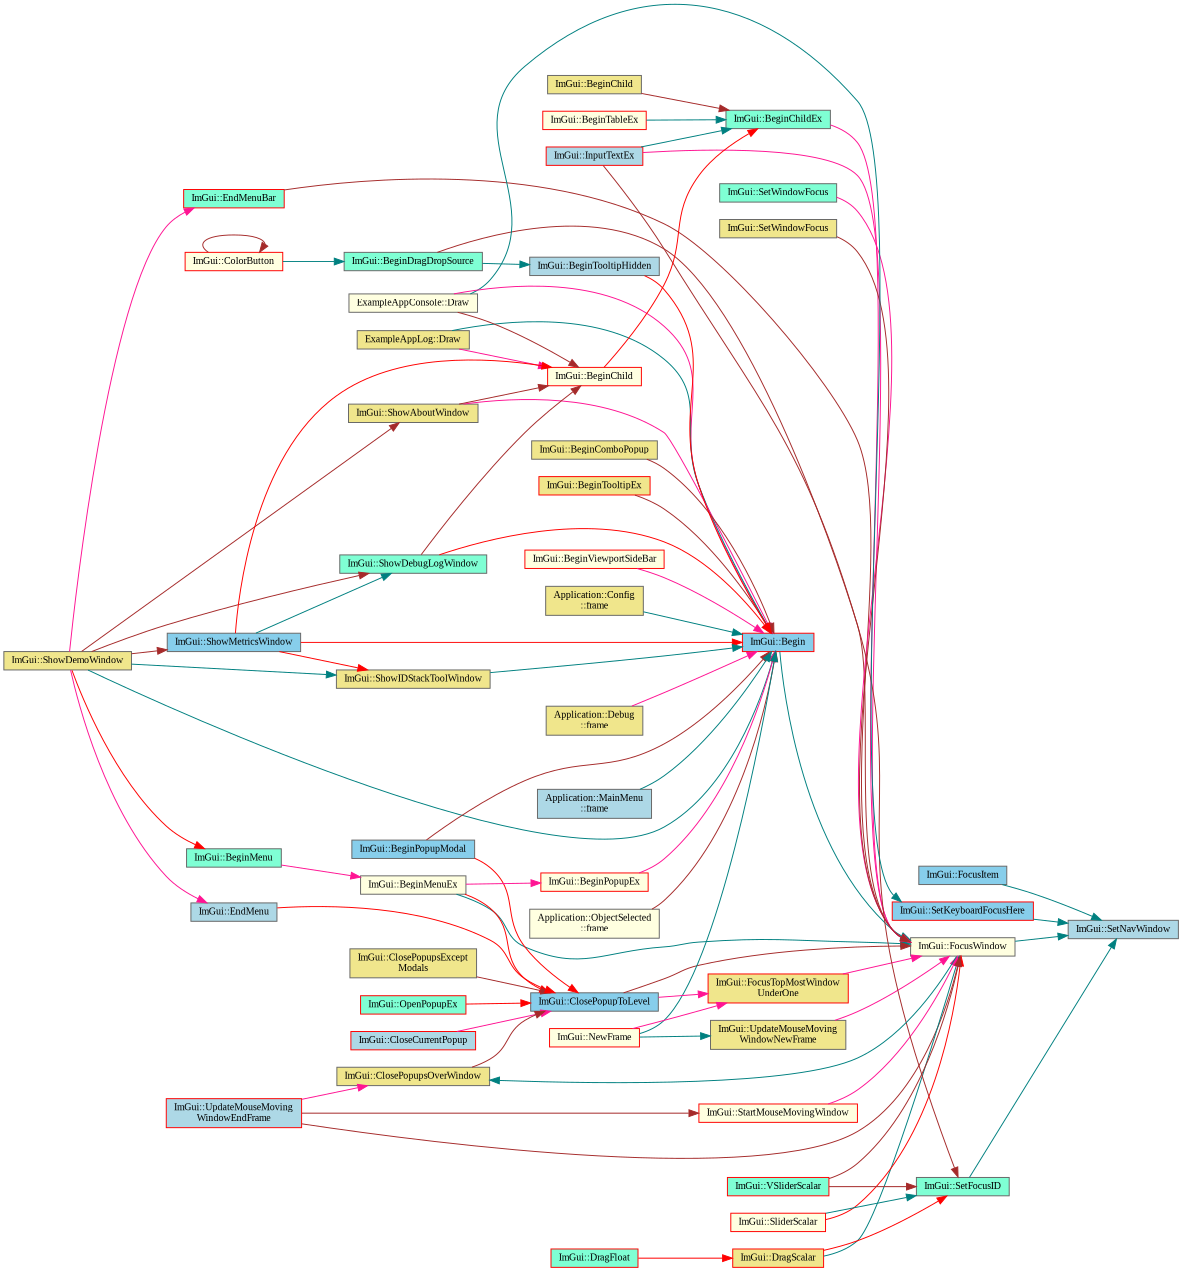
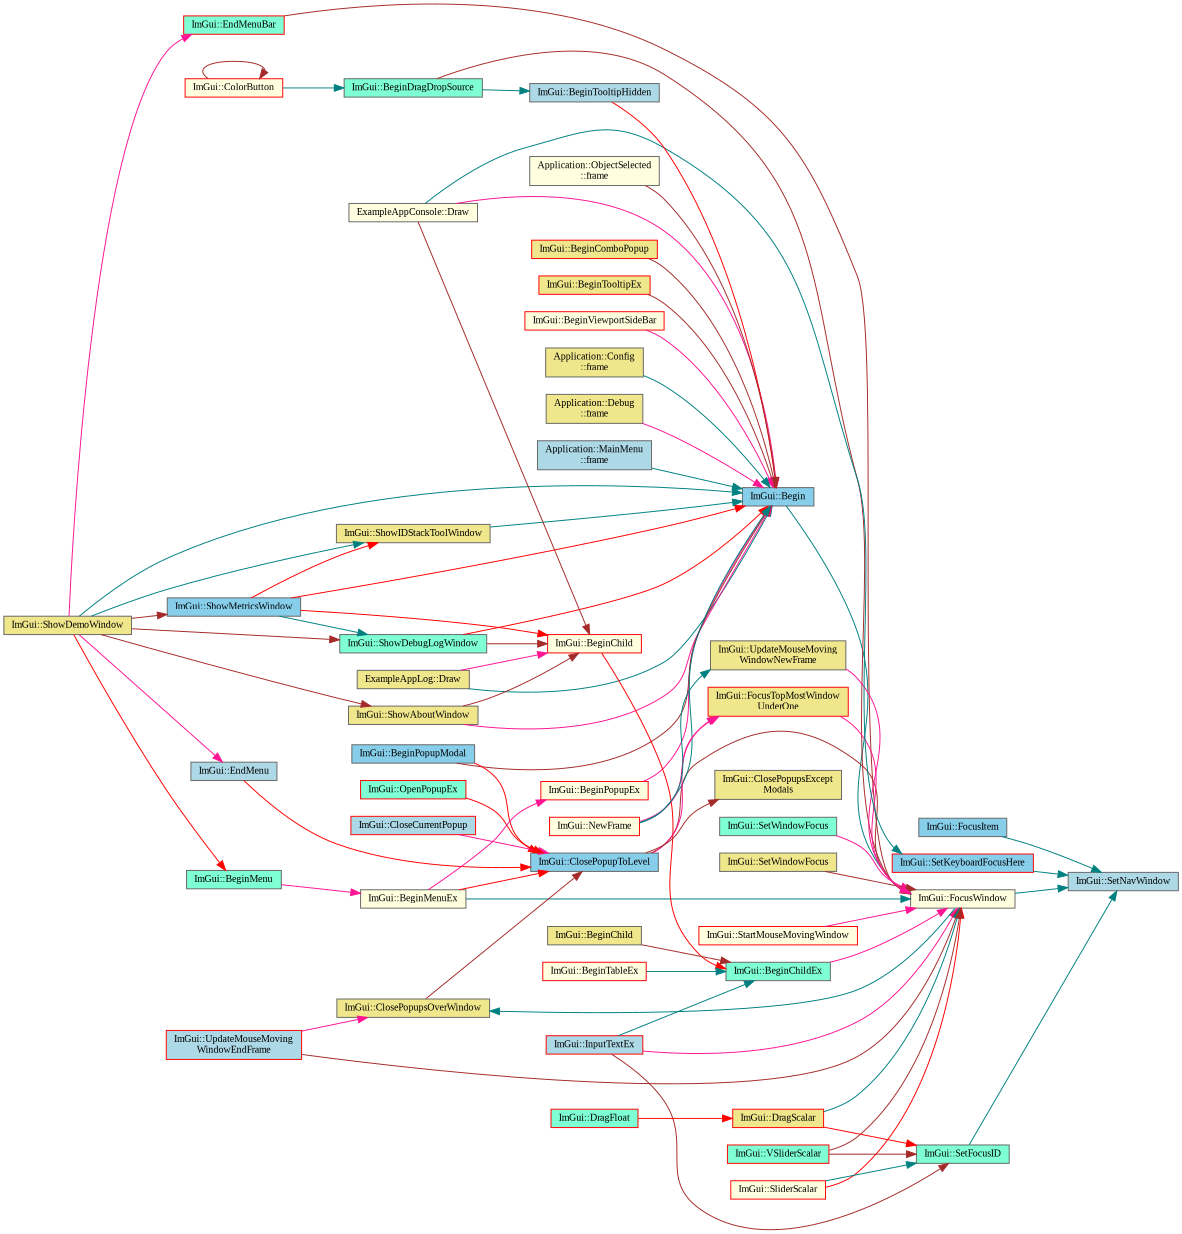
(594, 450) -> (594, 249)
(778, 642) -> (778, 497)
(509, 984) -> (685, 822)
(495, 1113) -> none
